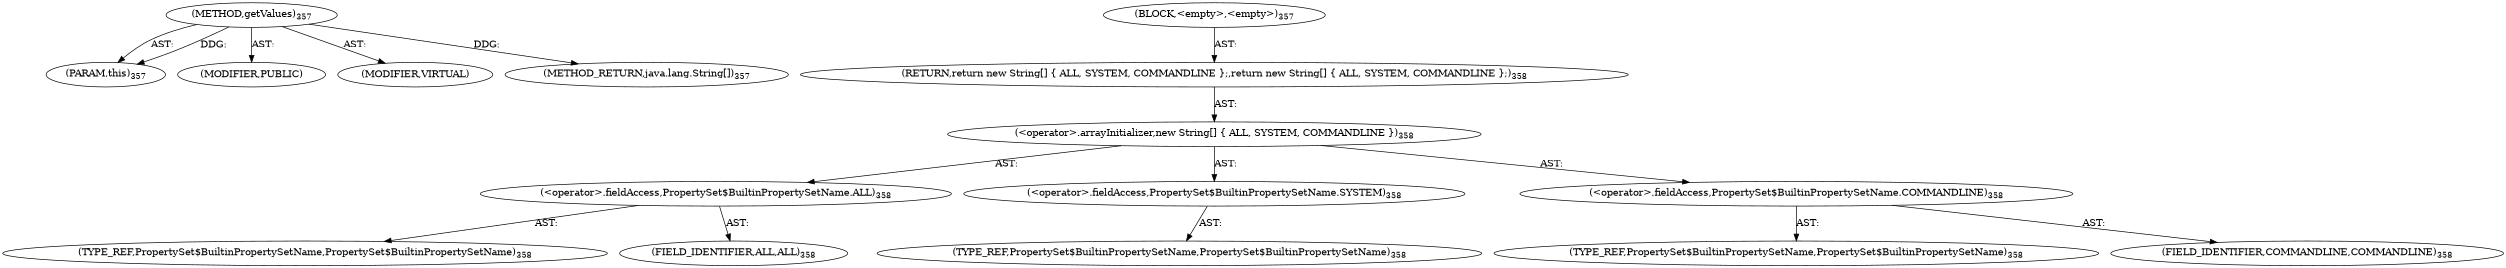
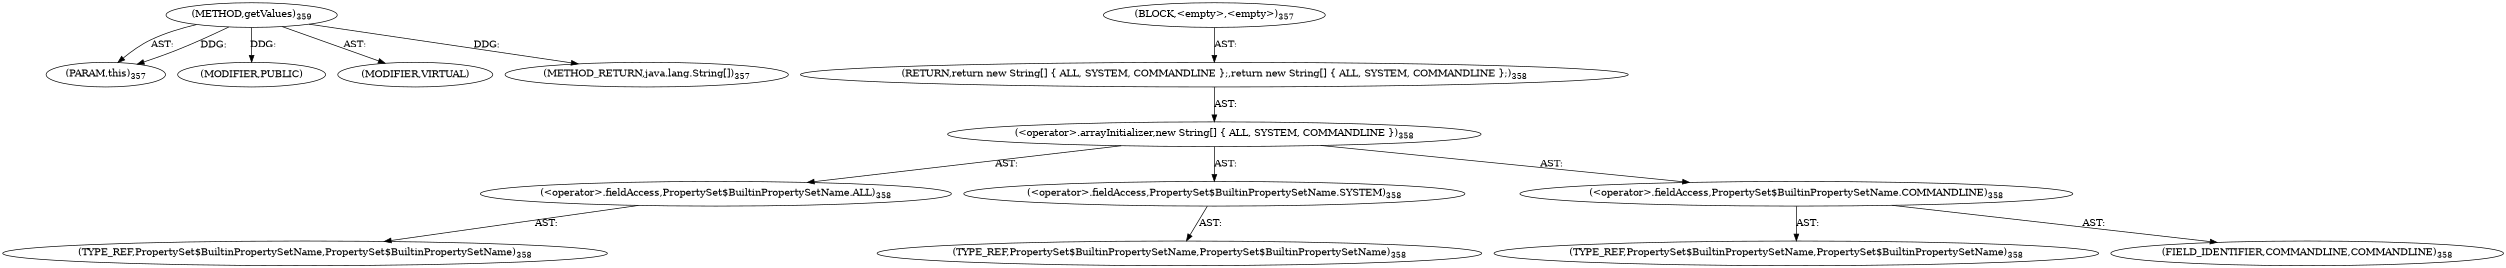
(304, 14) -> (304, 14)
(265, 45) -> (265, 45)
(734, 253) -> none
